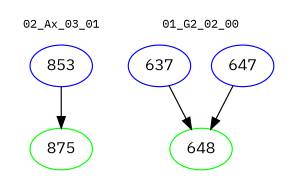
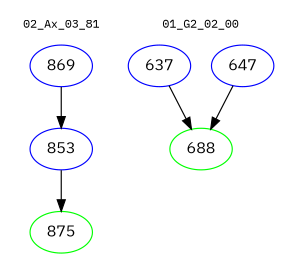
(62, 25) -> (62, 25)
none -> (61, 66)
(201, 149) -> (201, 149)
